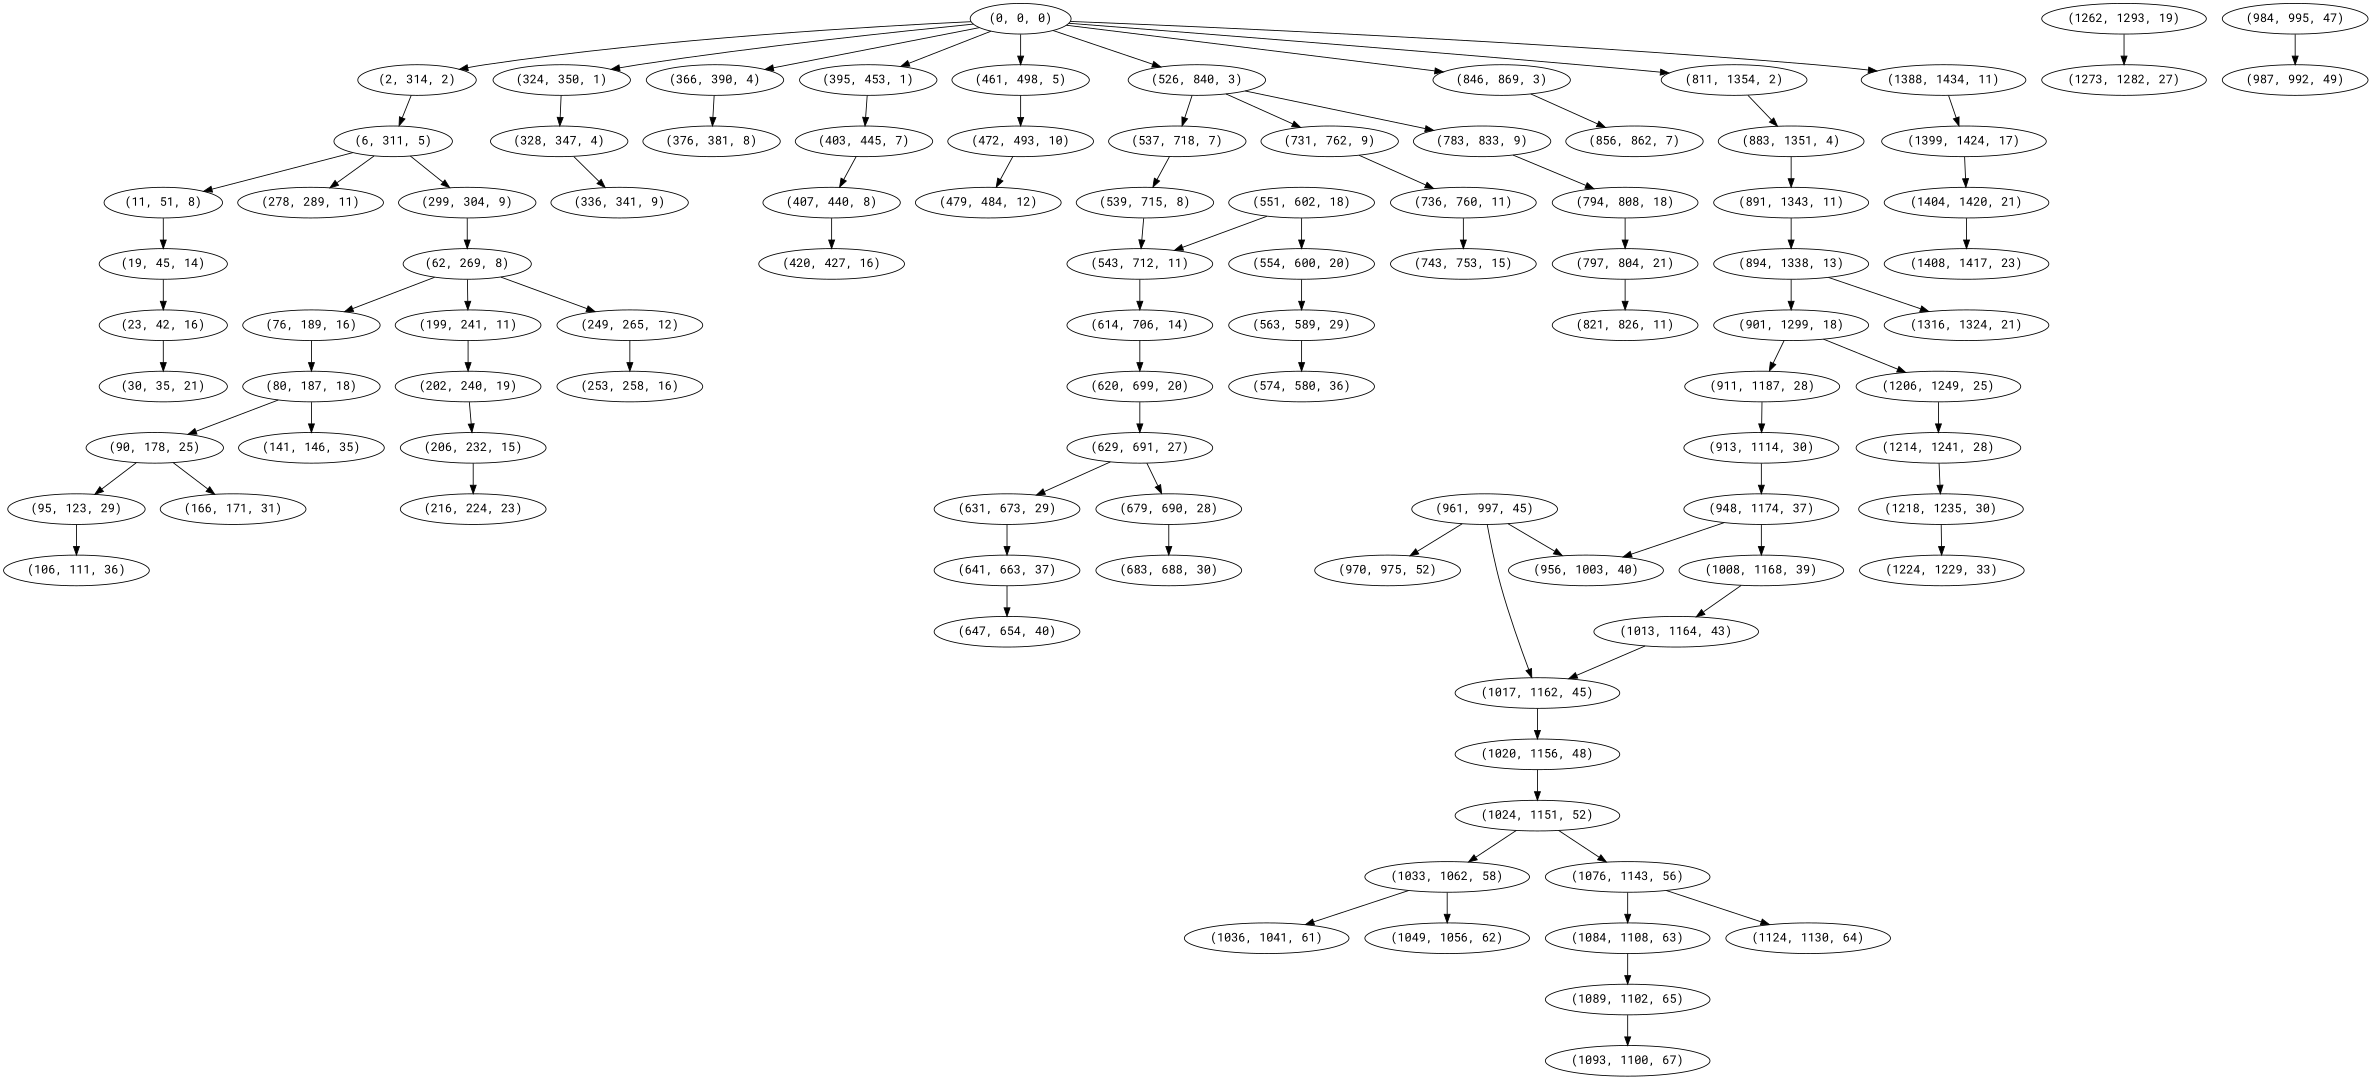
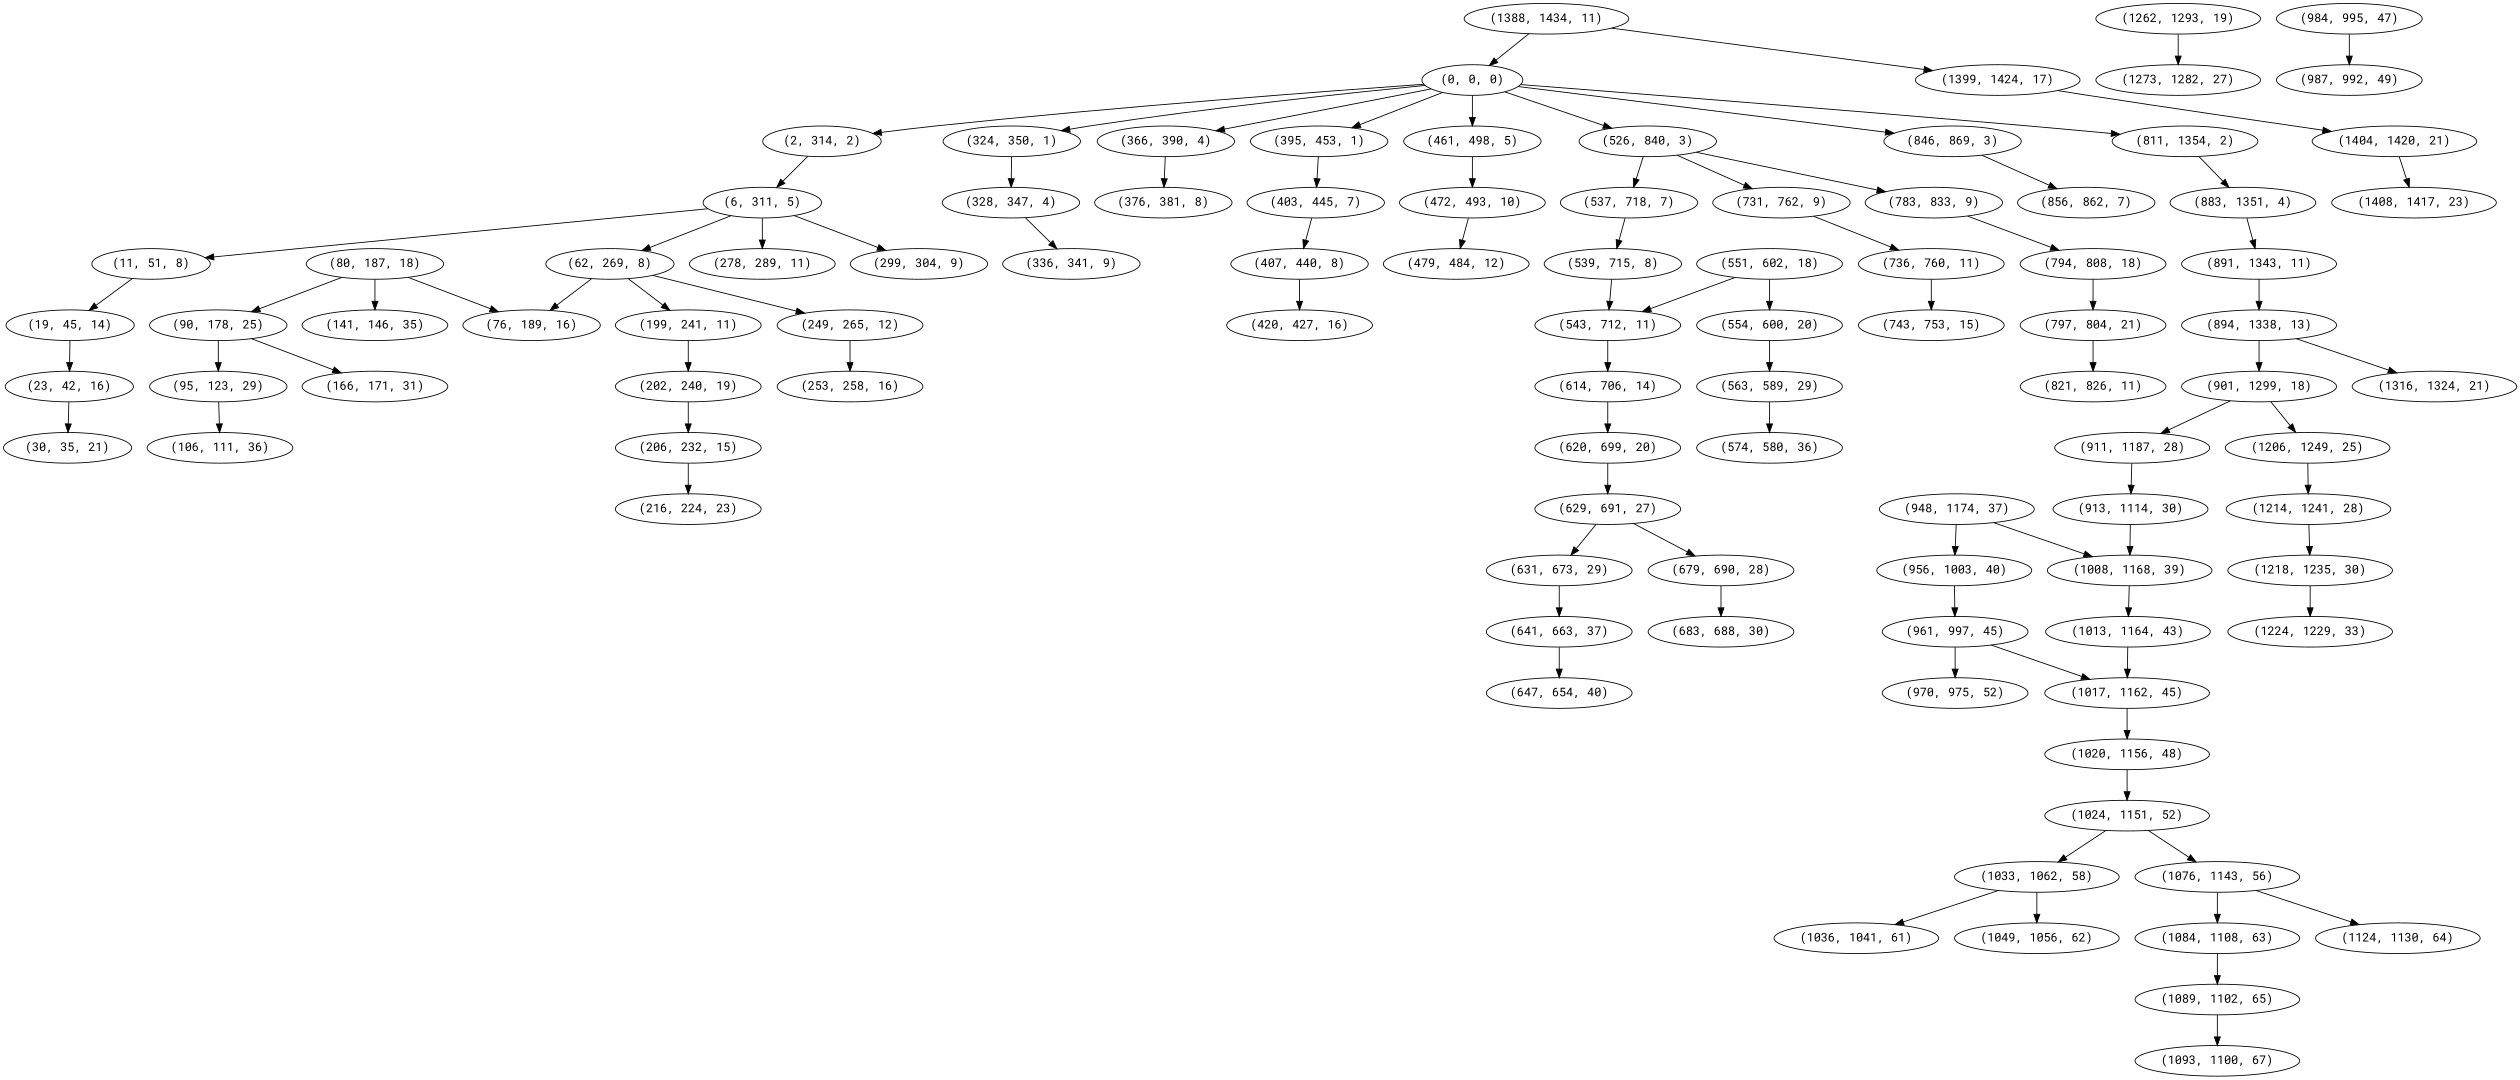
(1470, 41) -> (1512, 47)
(467, 229) -> (690, 232)
(311, 352) -> (449, 293)
(1761, 474) -> (2130, 536)
(1531, 537) -> (1955, 597)
